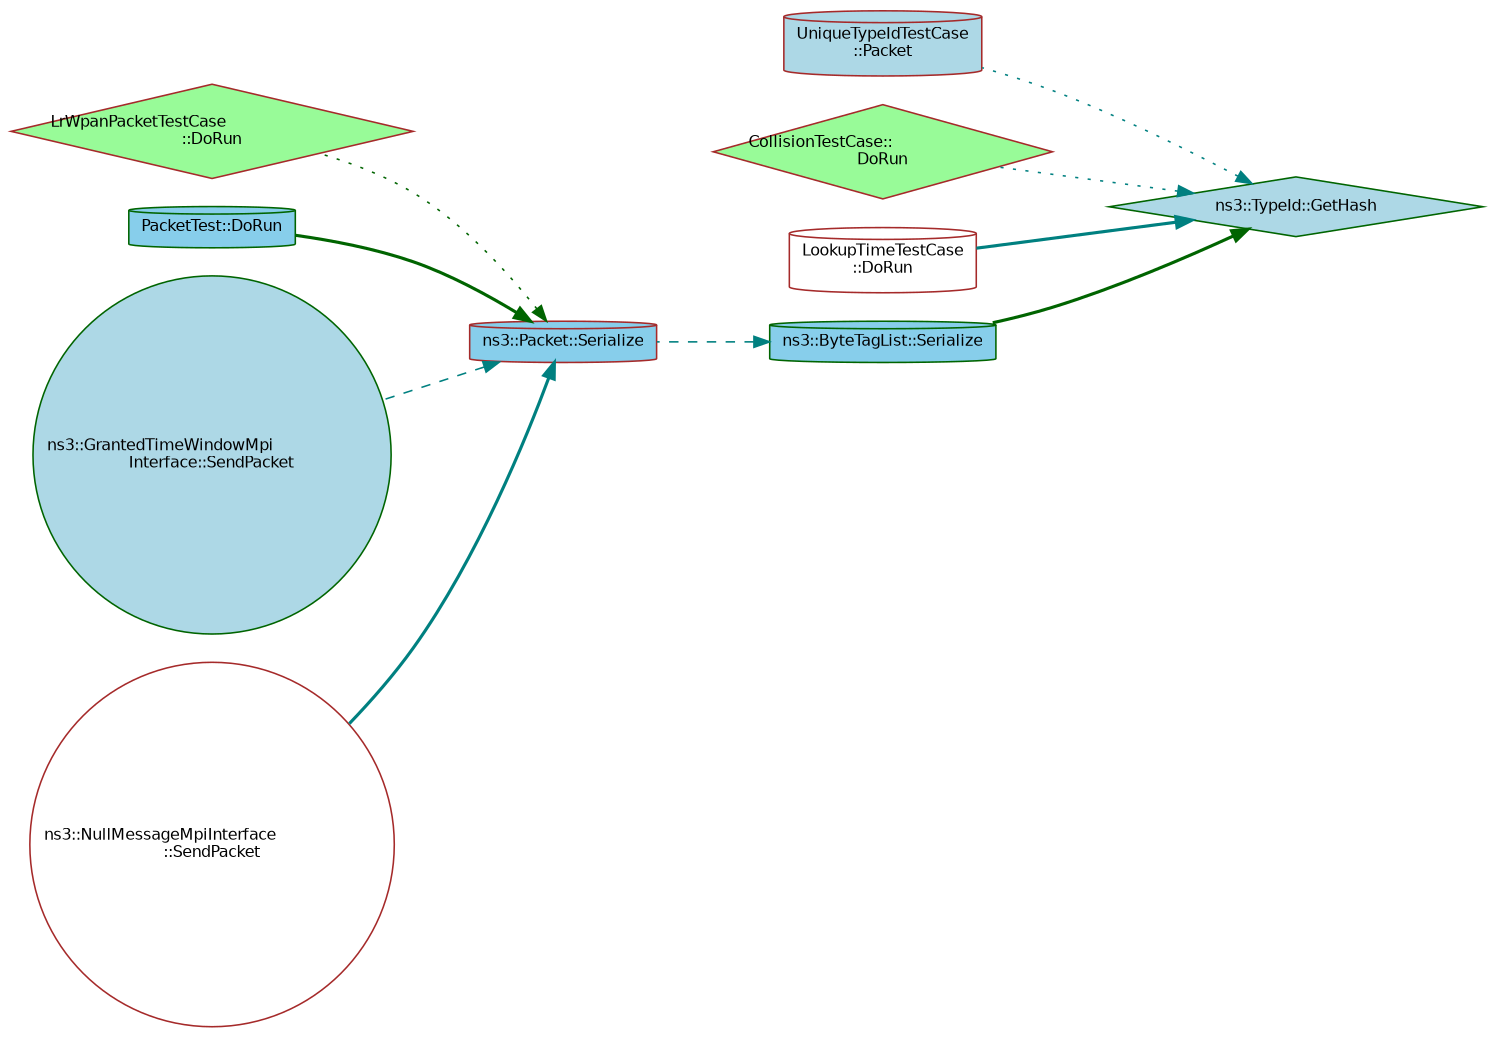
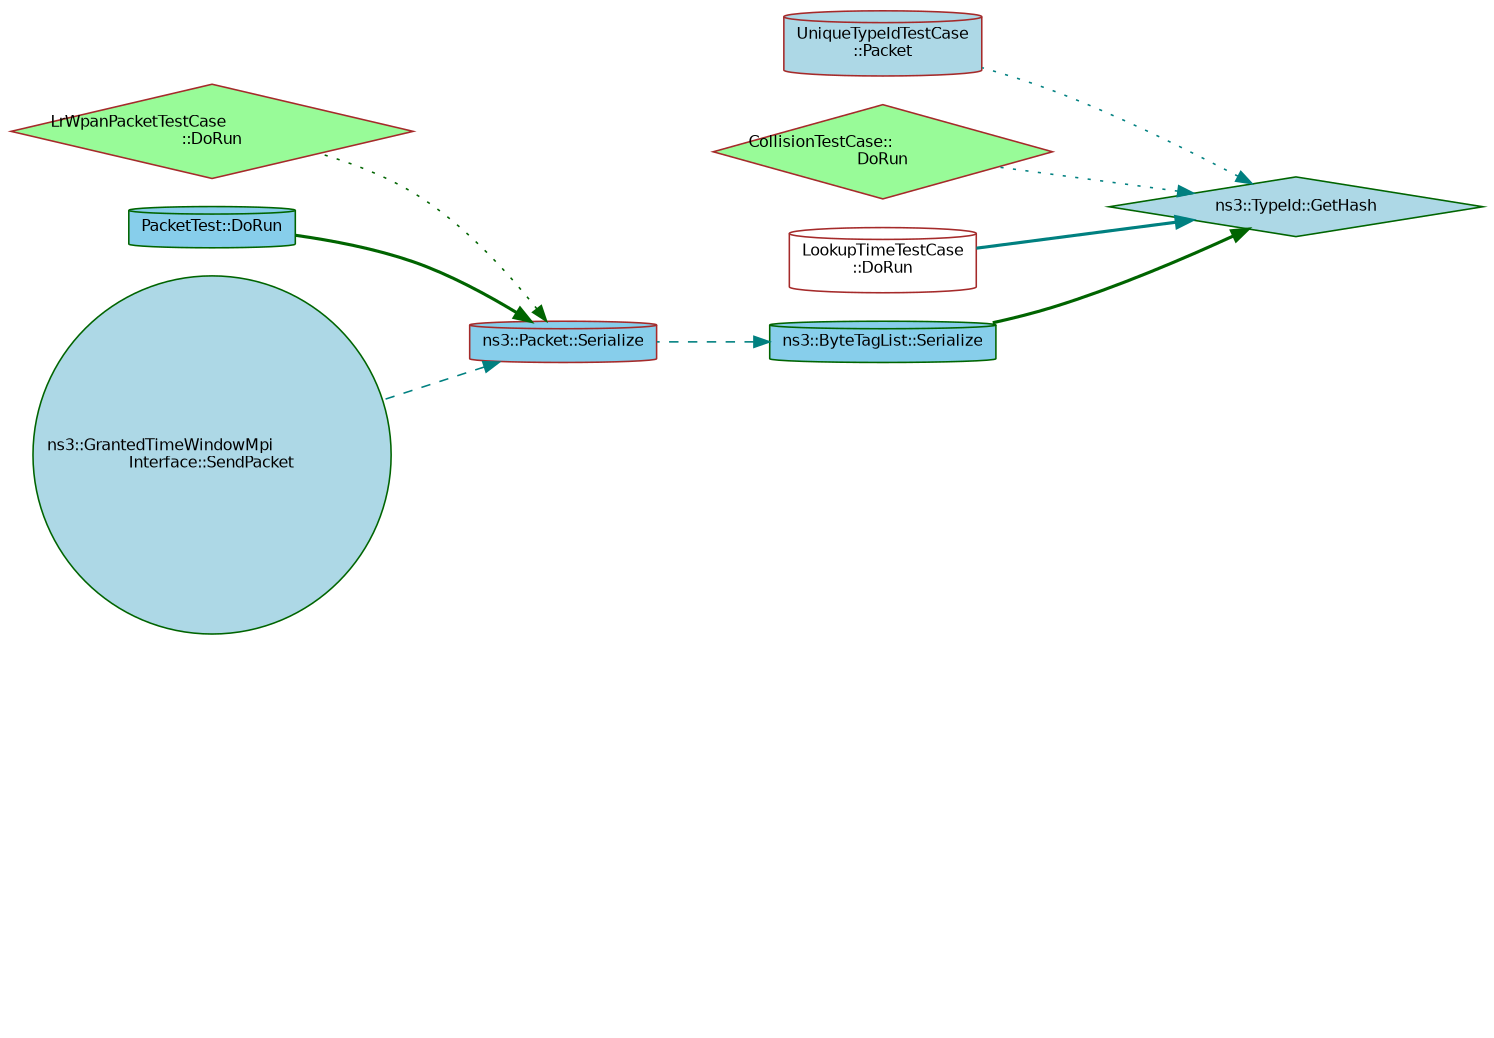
(212, 845) -> none
